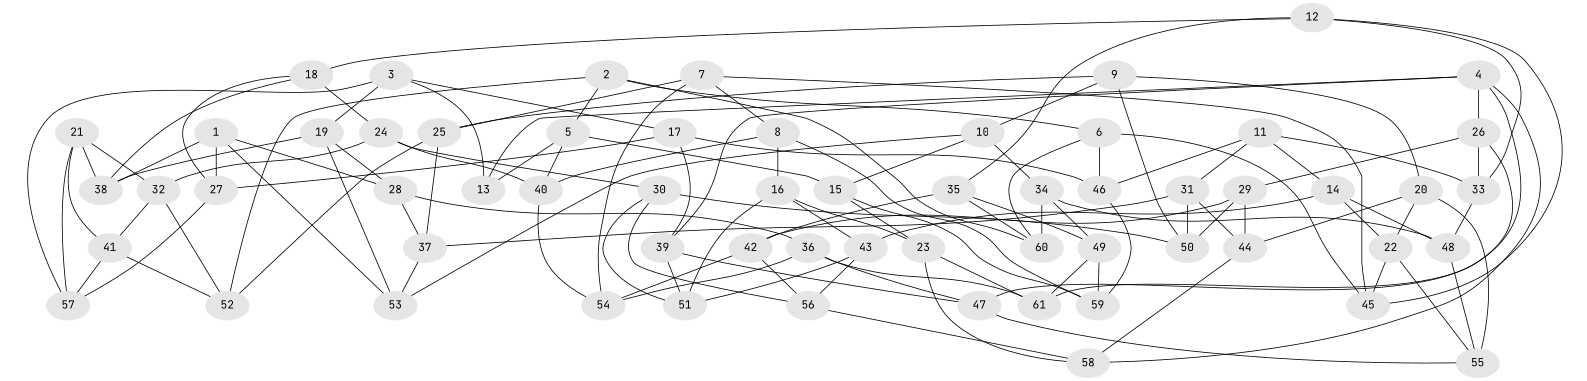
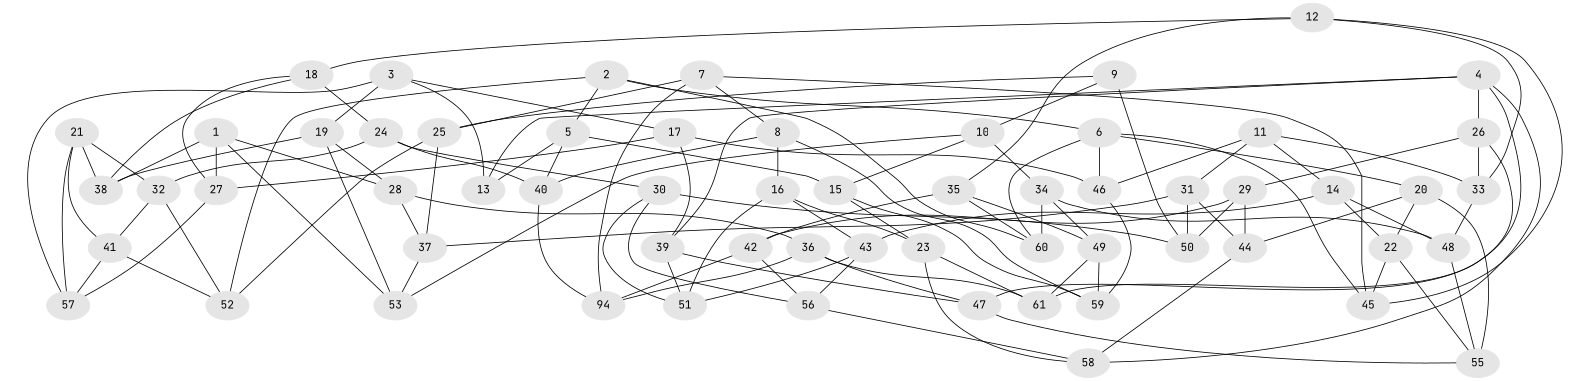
(1297, 91) -> (1261, 158)
(603, 306) -> (603, 306)
